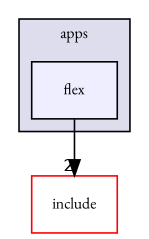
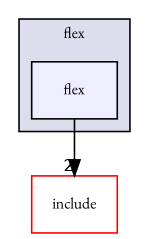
(74, 34) -> (74, 34)
